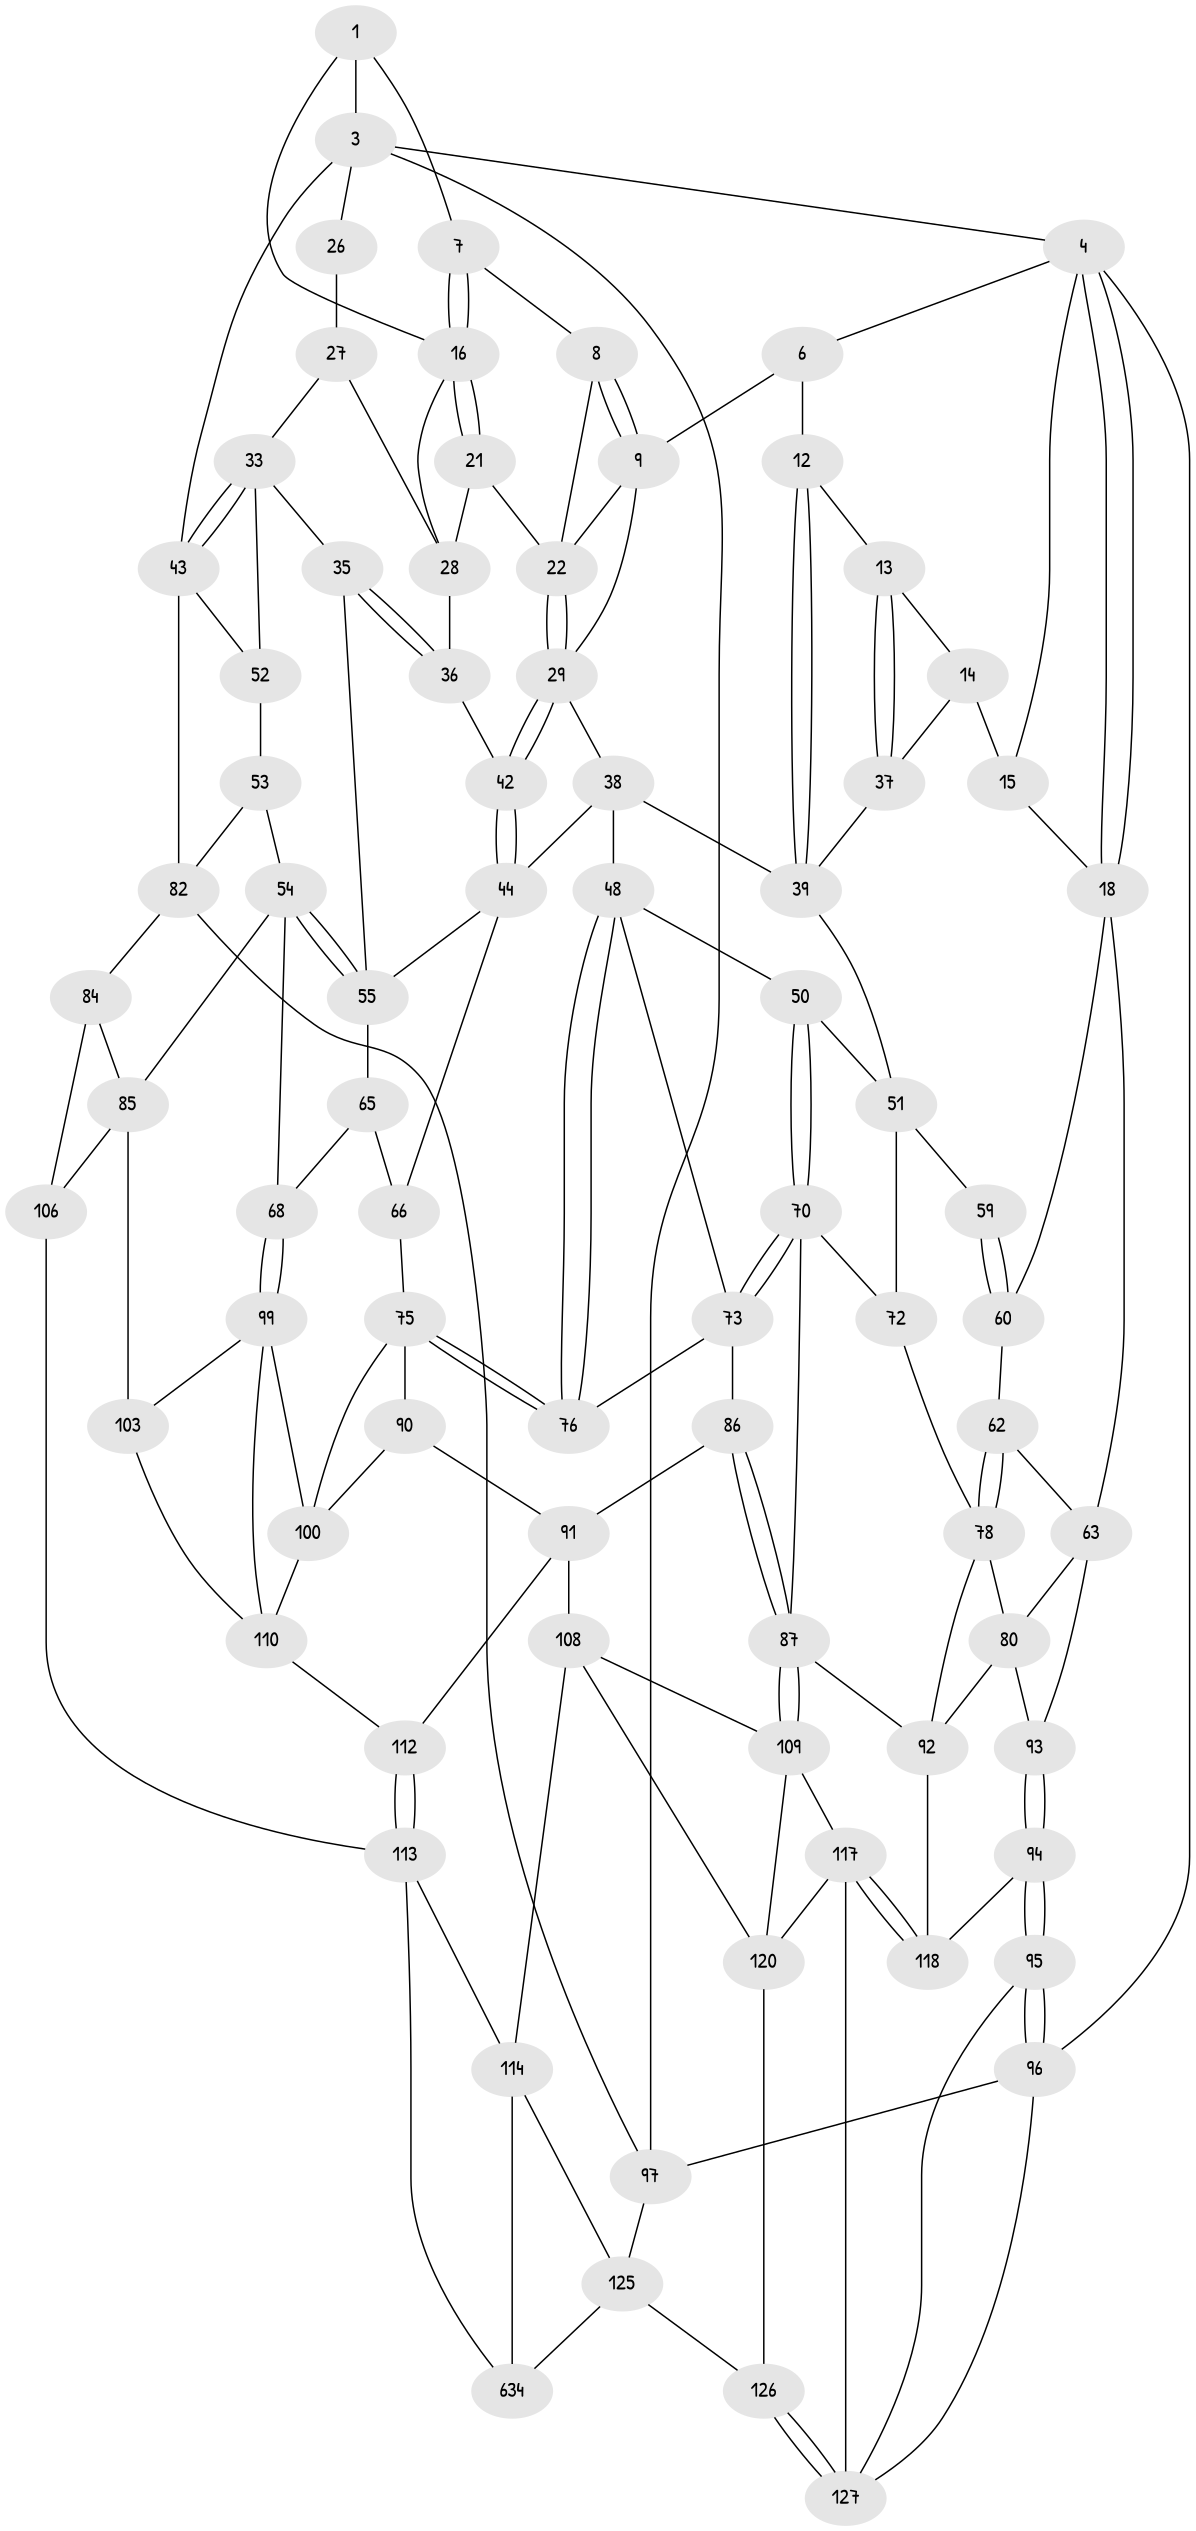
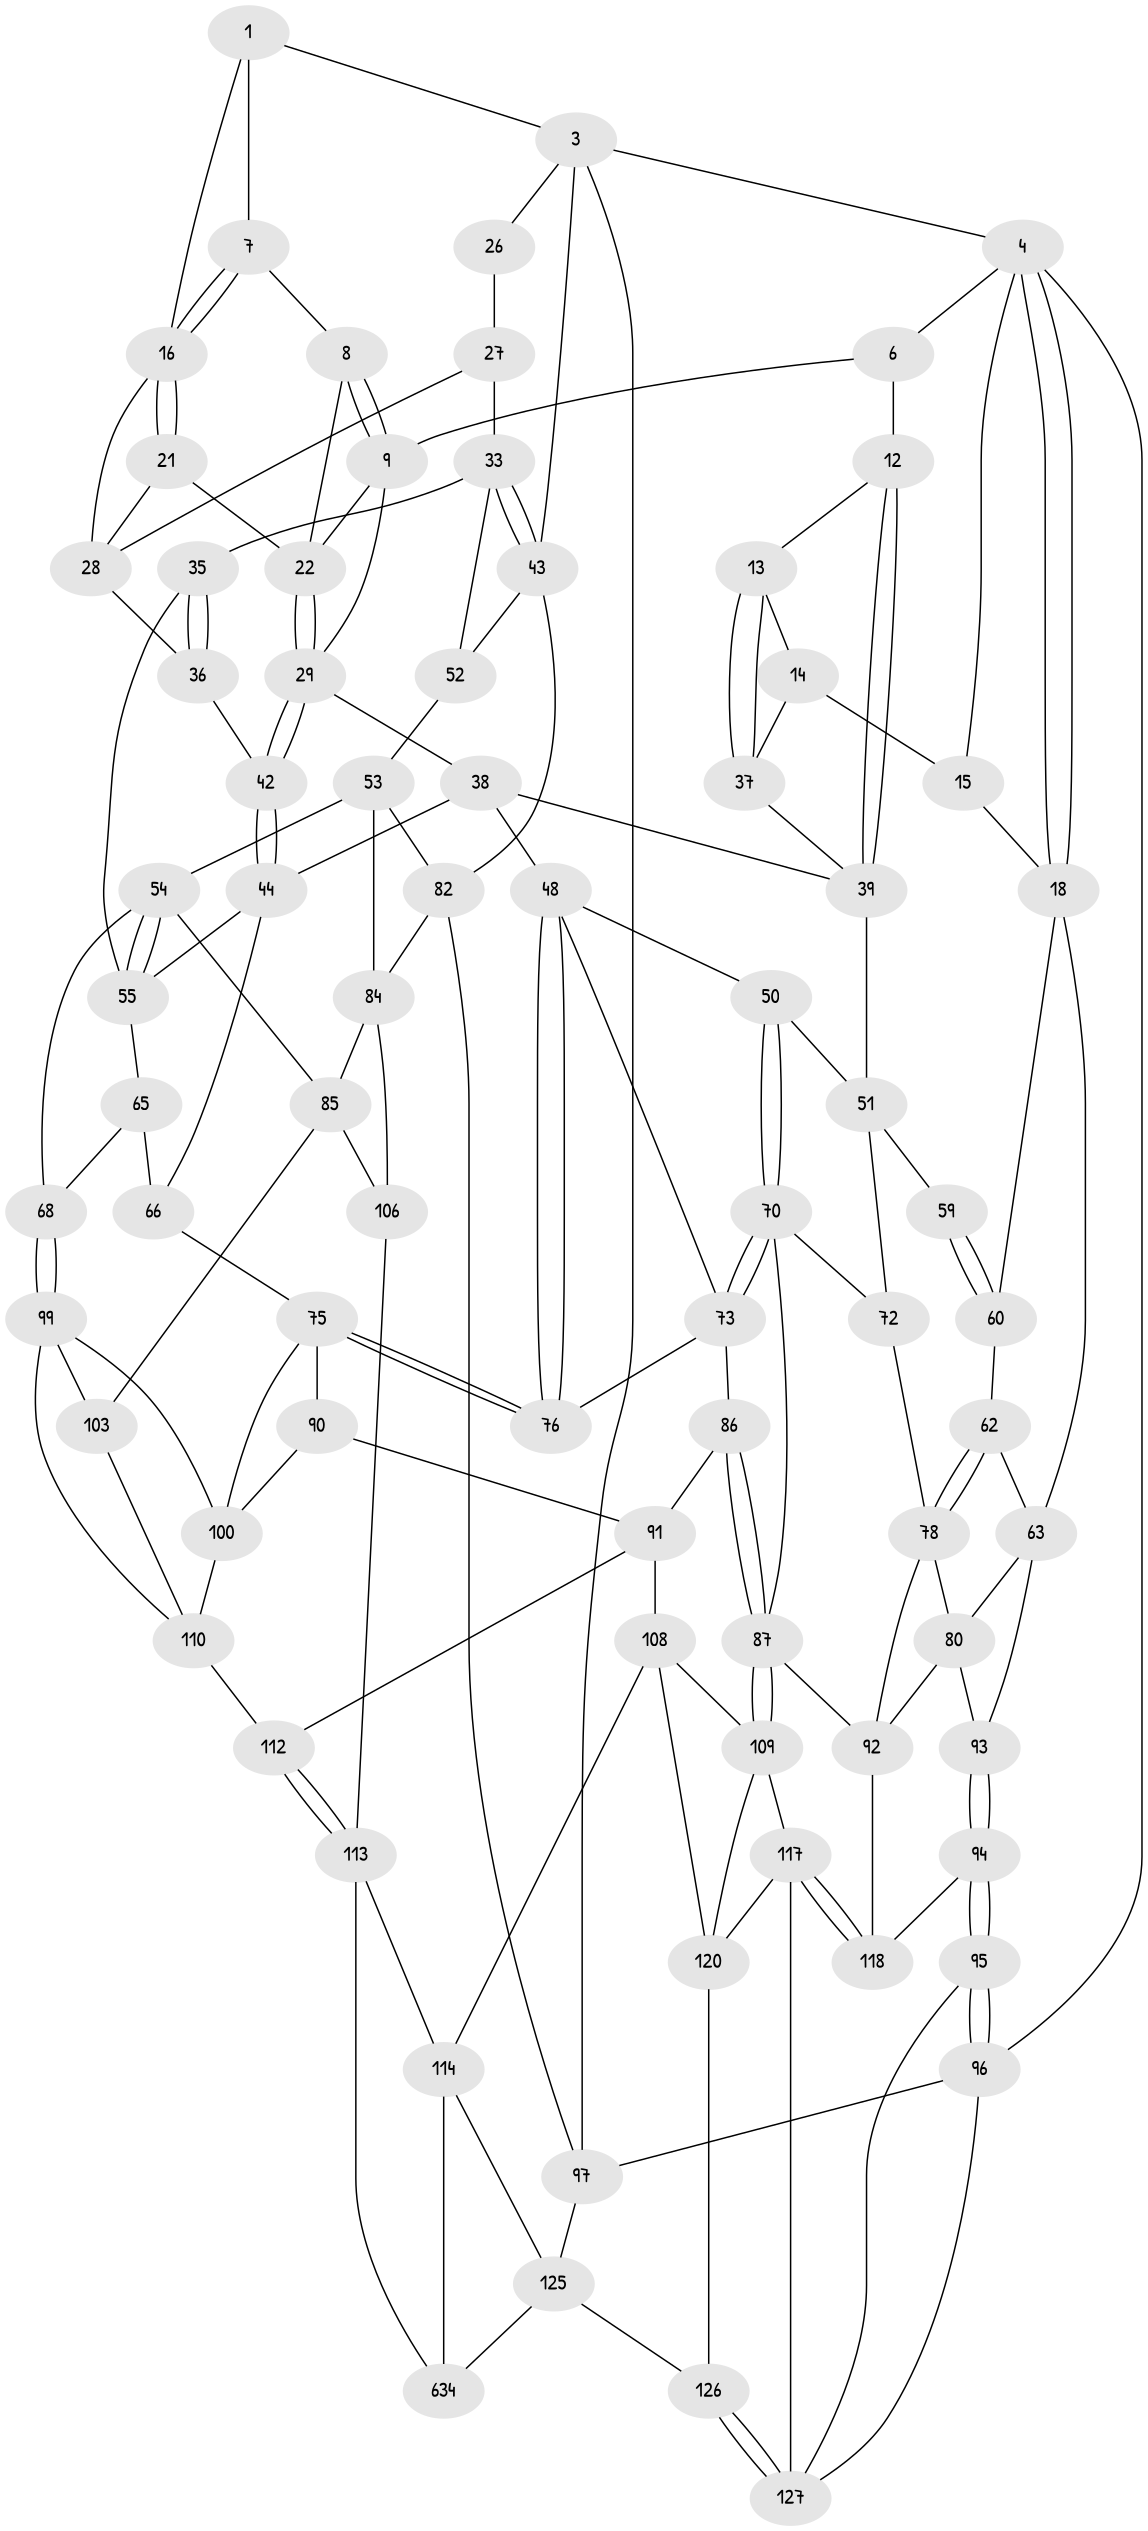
none -> (374, 890)
